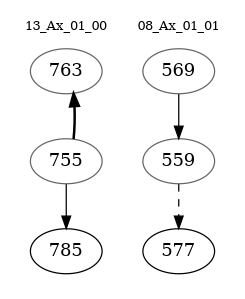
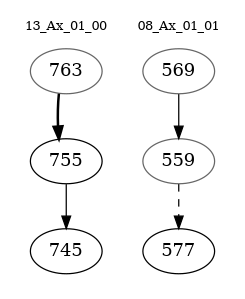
(75, 123) -> (58, 110)
(66, 161) -> (66, 161)
(66, 251) -> (66, 251)
